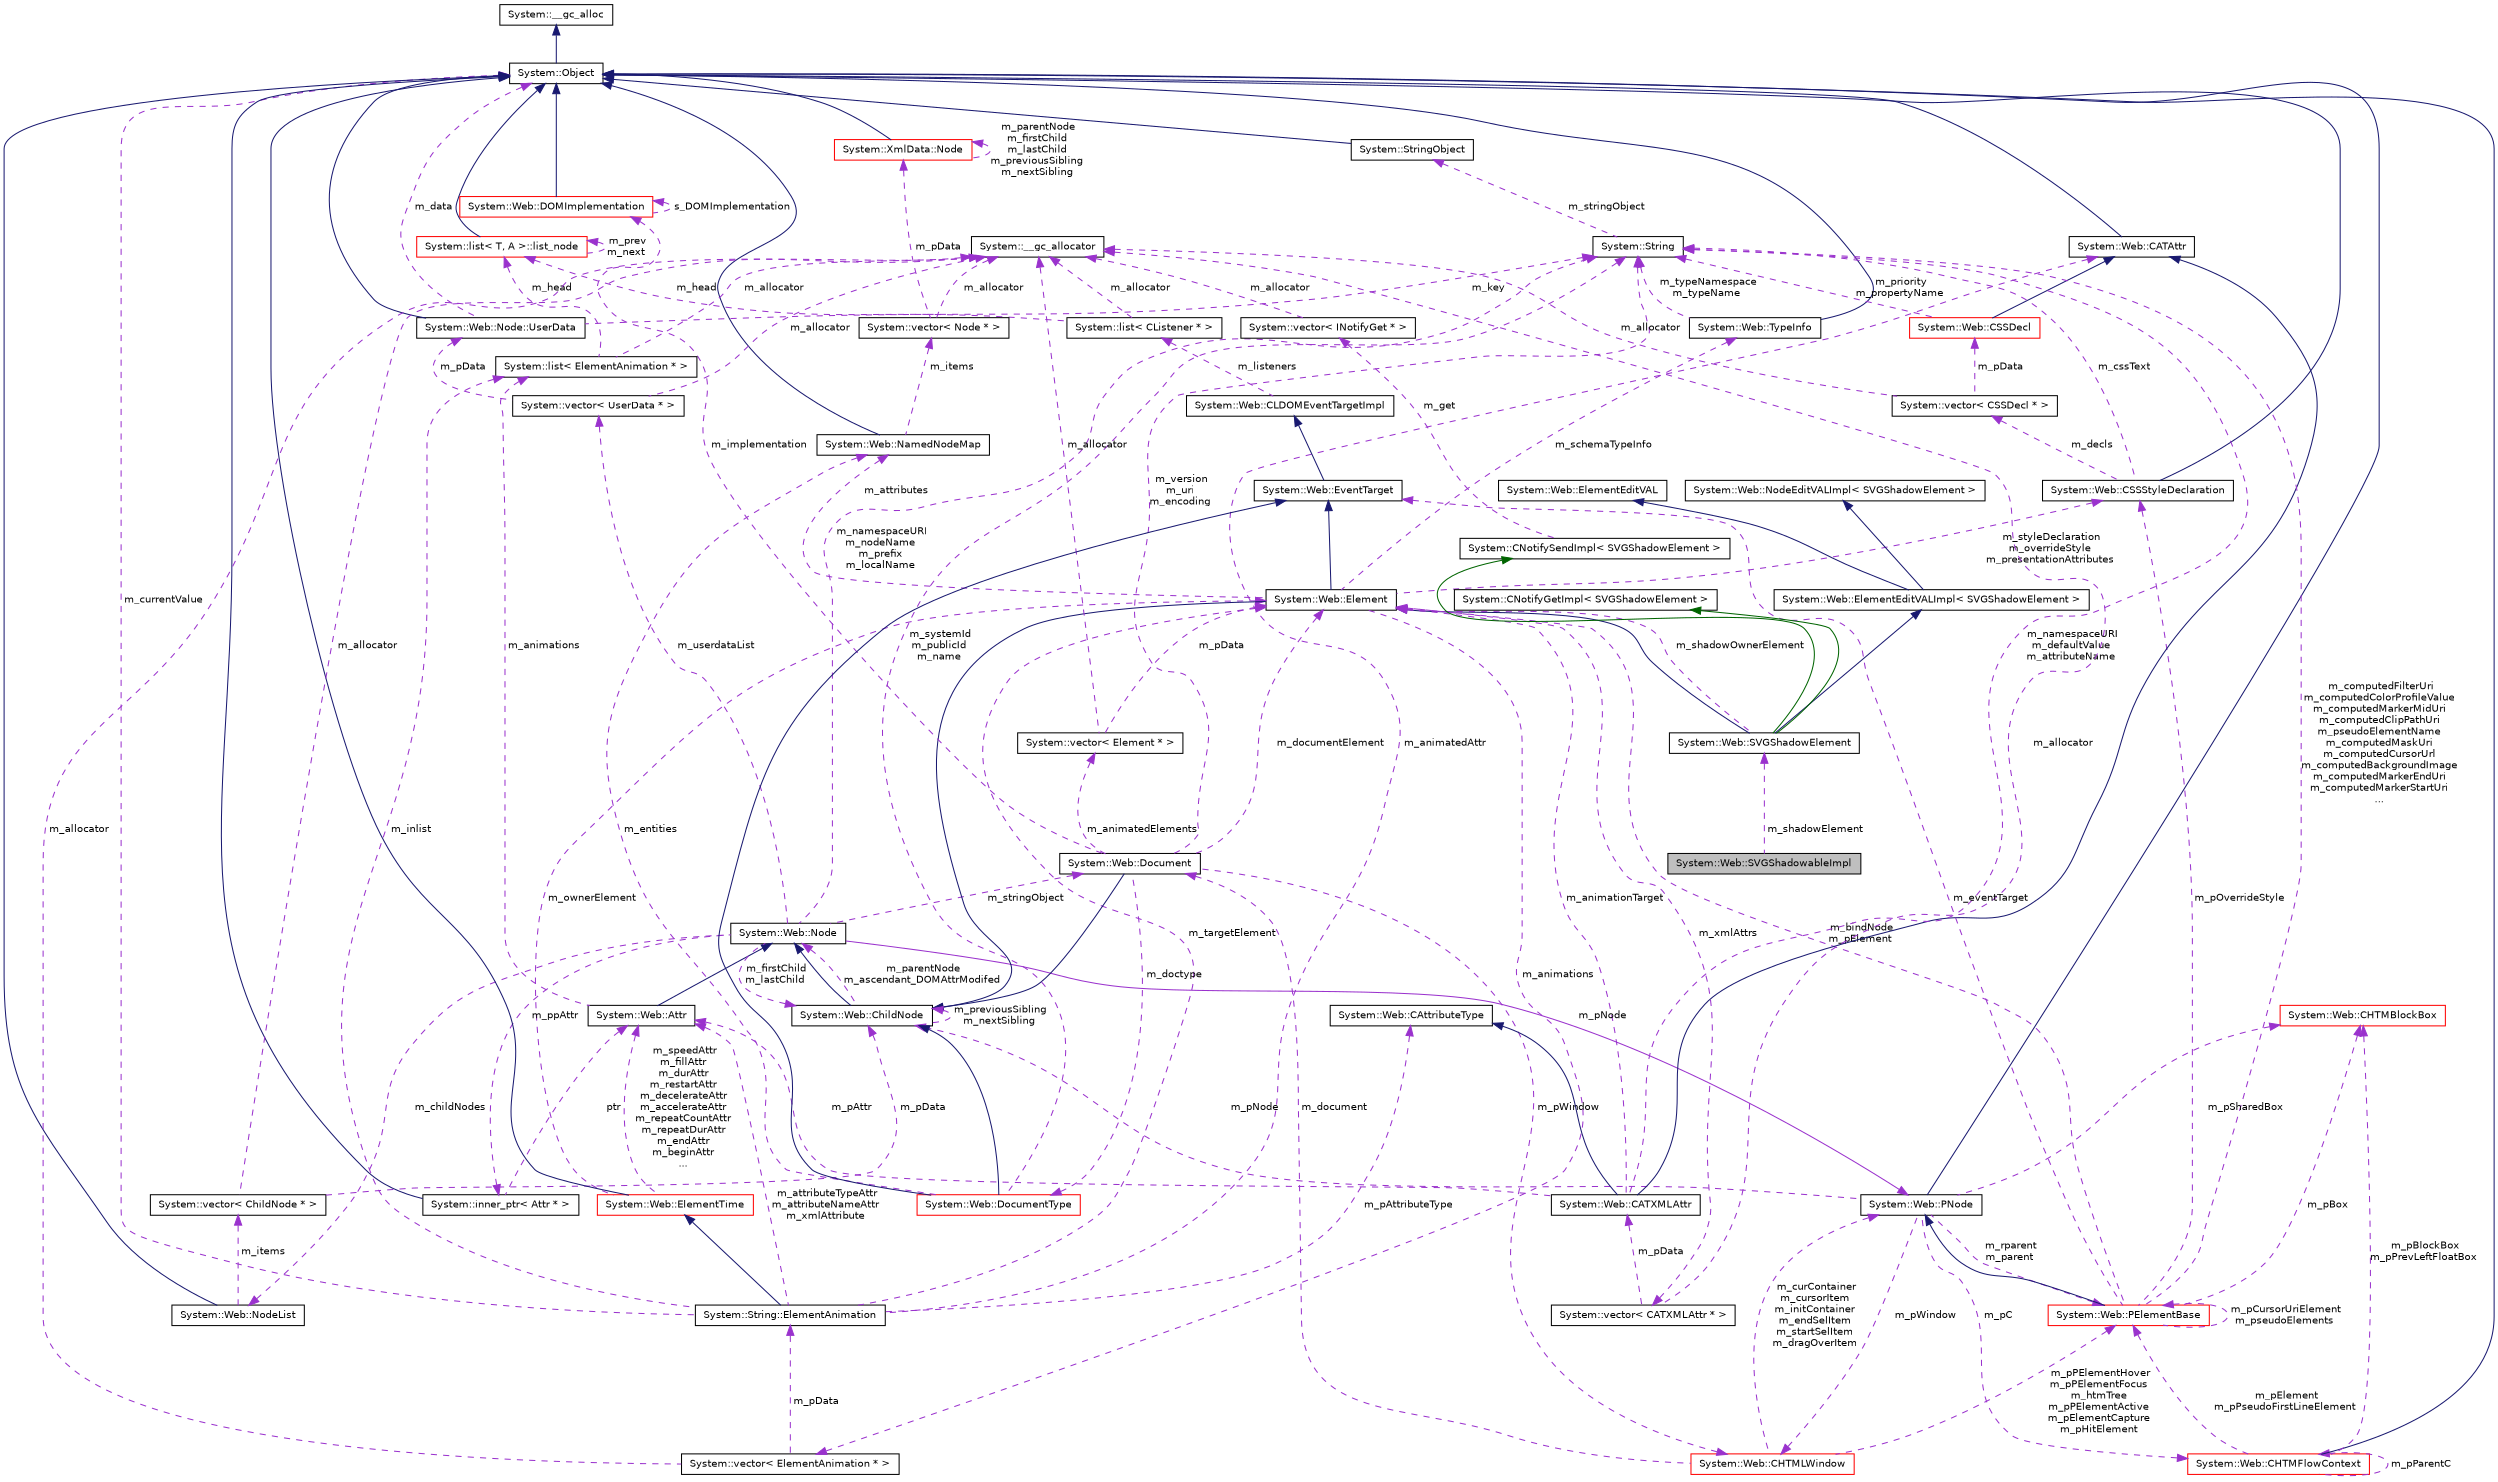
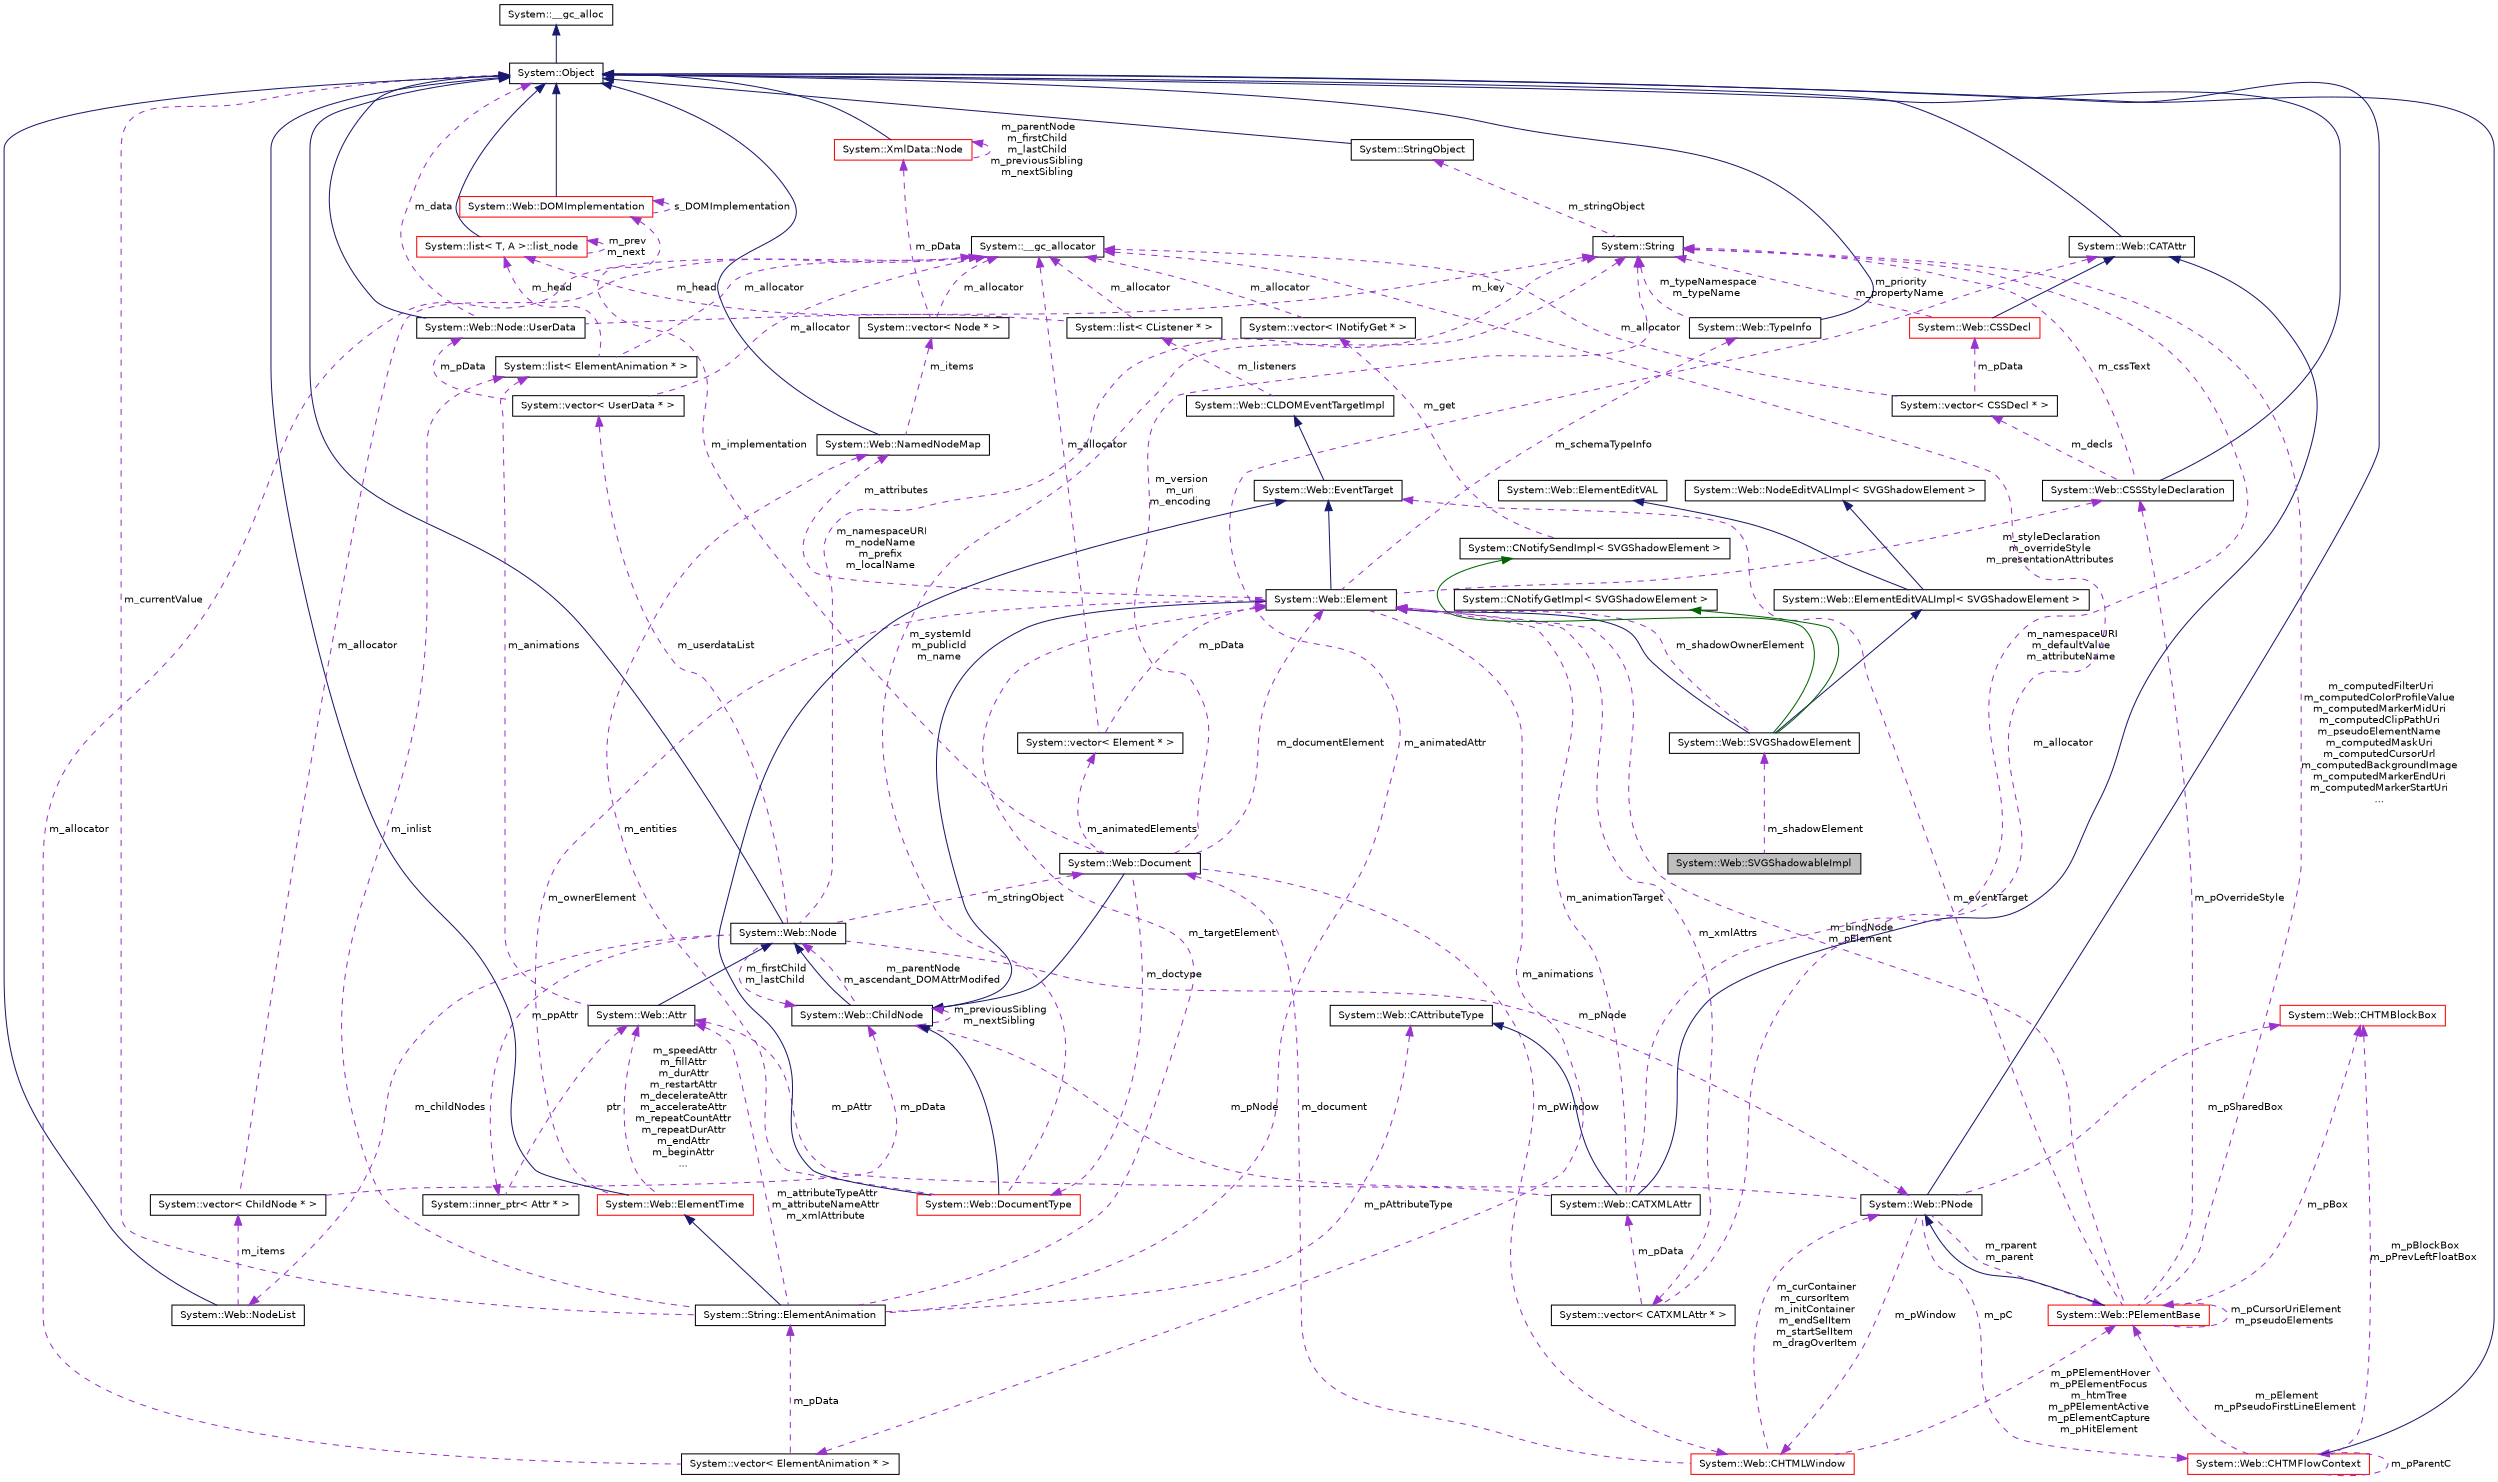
(232, 527) -> (385, 500)
(1392, 993) -> (1392, 993)
